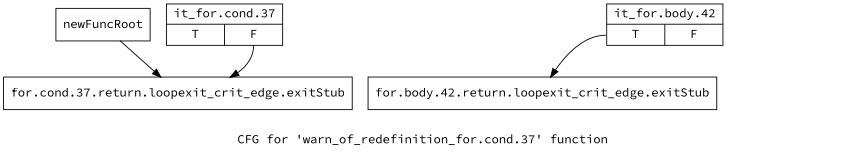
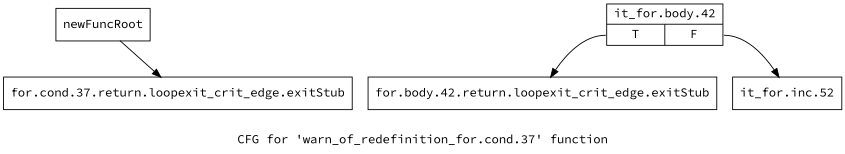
(225, 25) -> none
none -> (787, 93)
